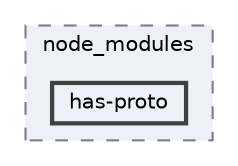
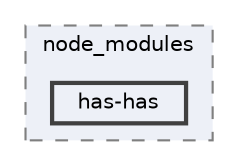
(119, 103) -> (119, 103)
